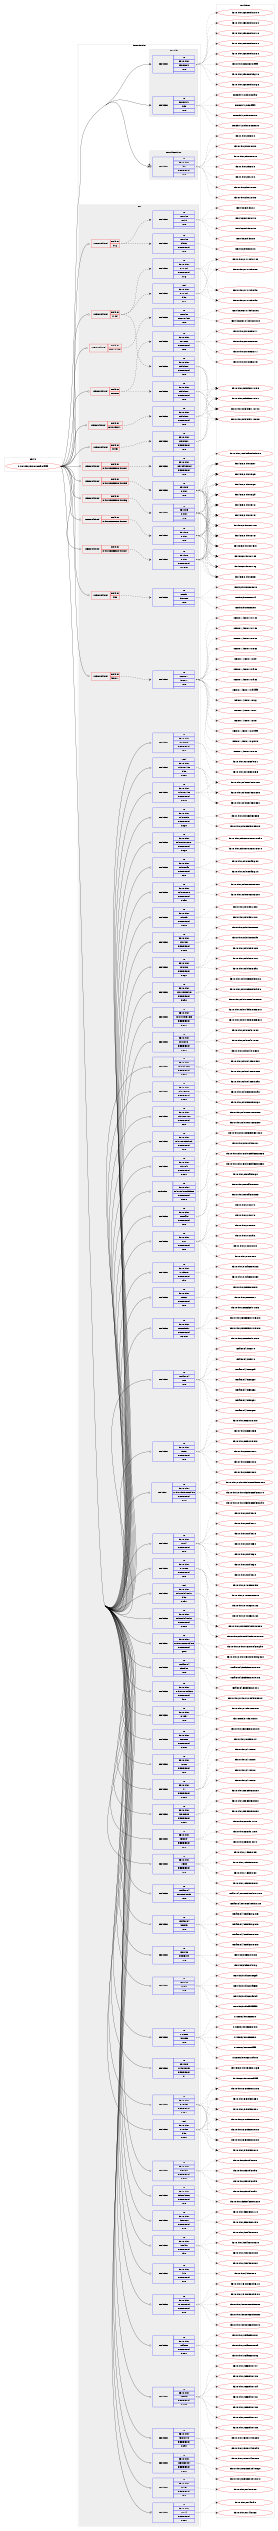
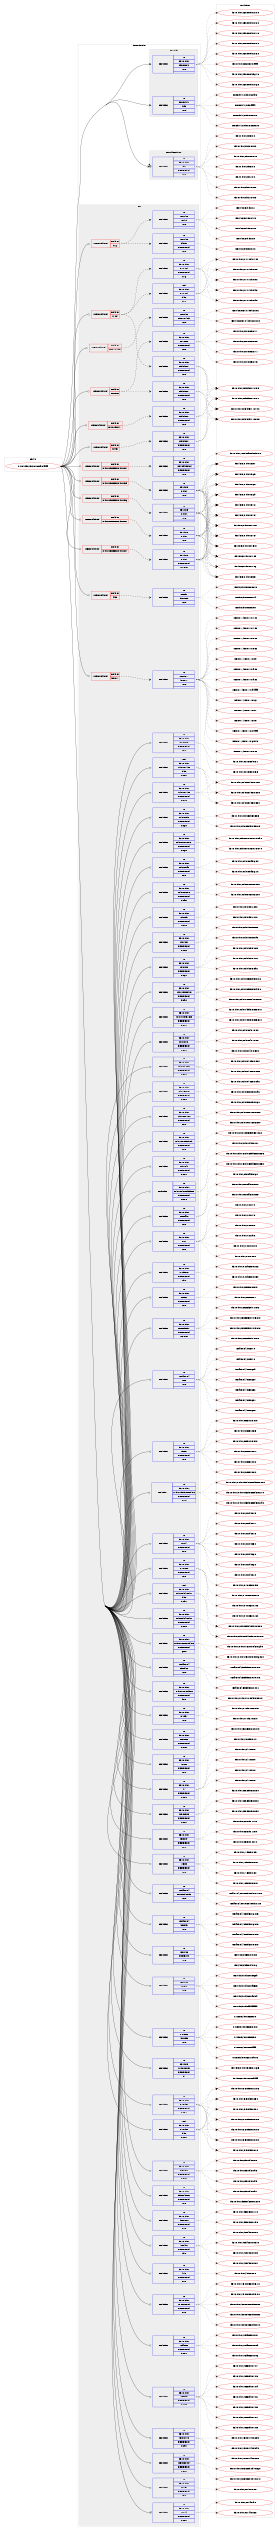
none -> (245, 280)
(245, 1719) -> (245, 1719)
